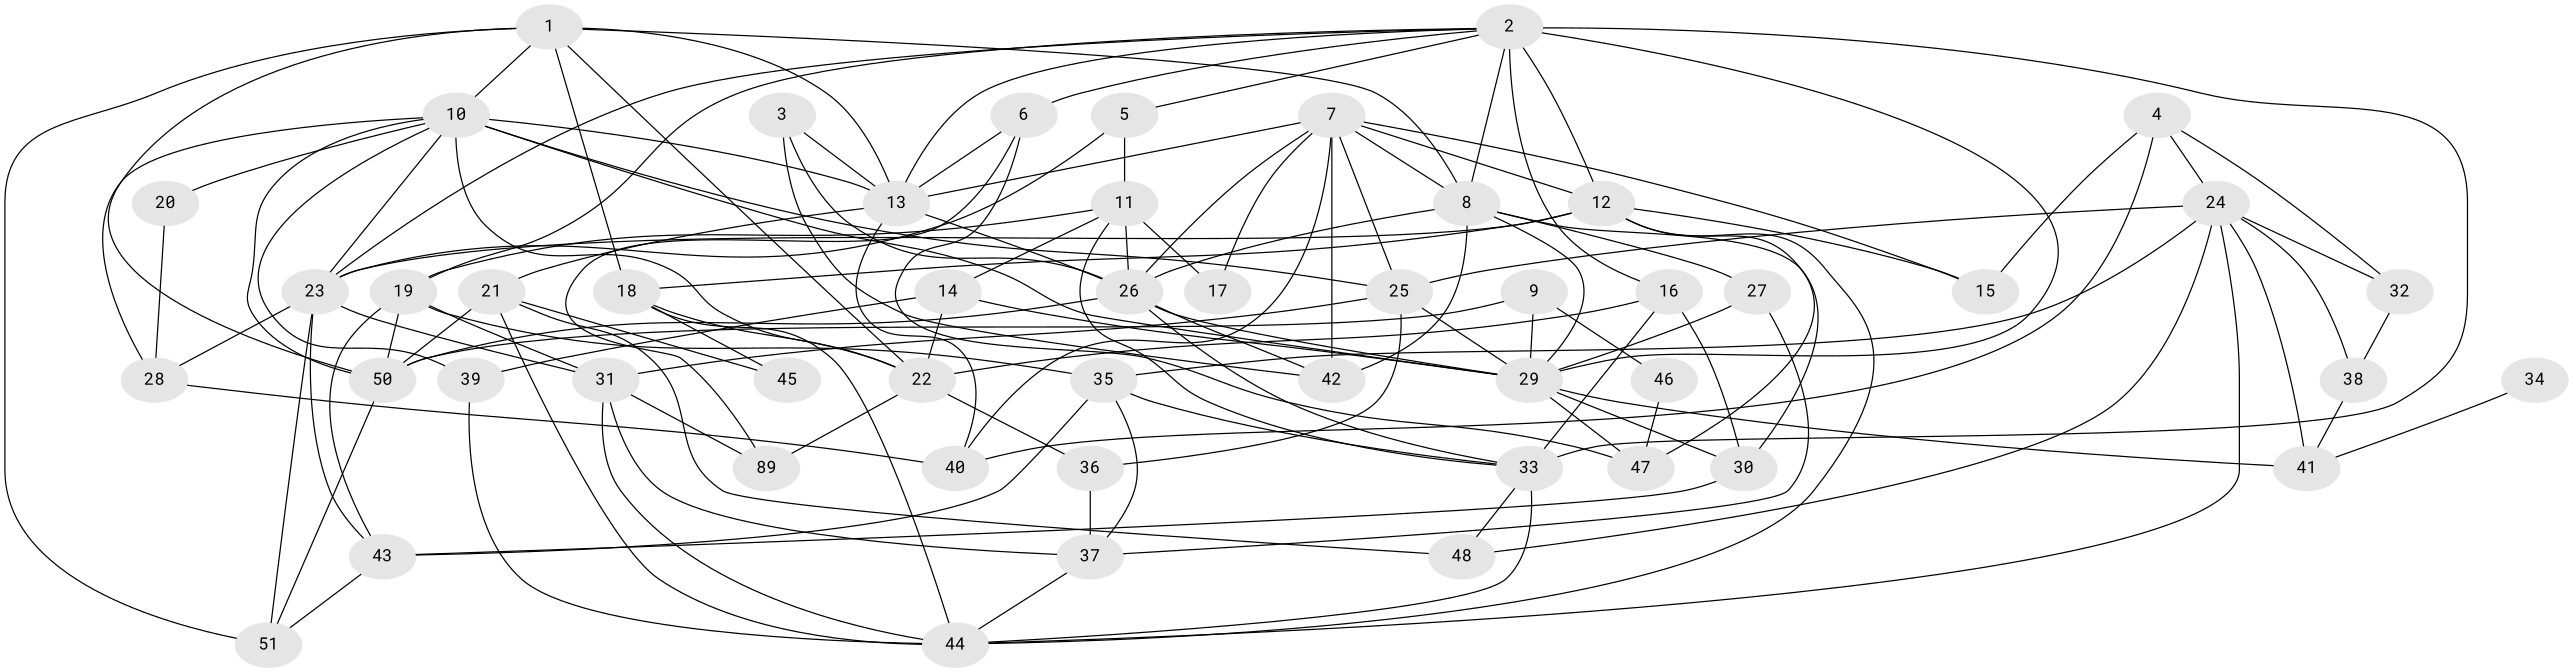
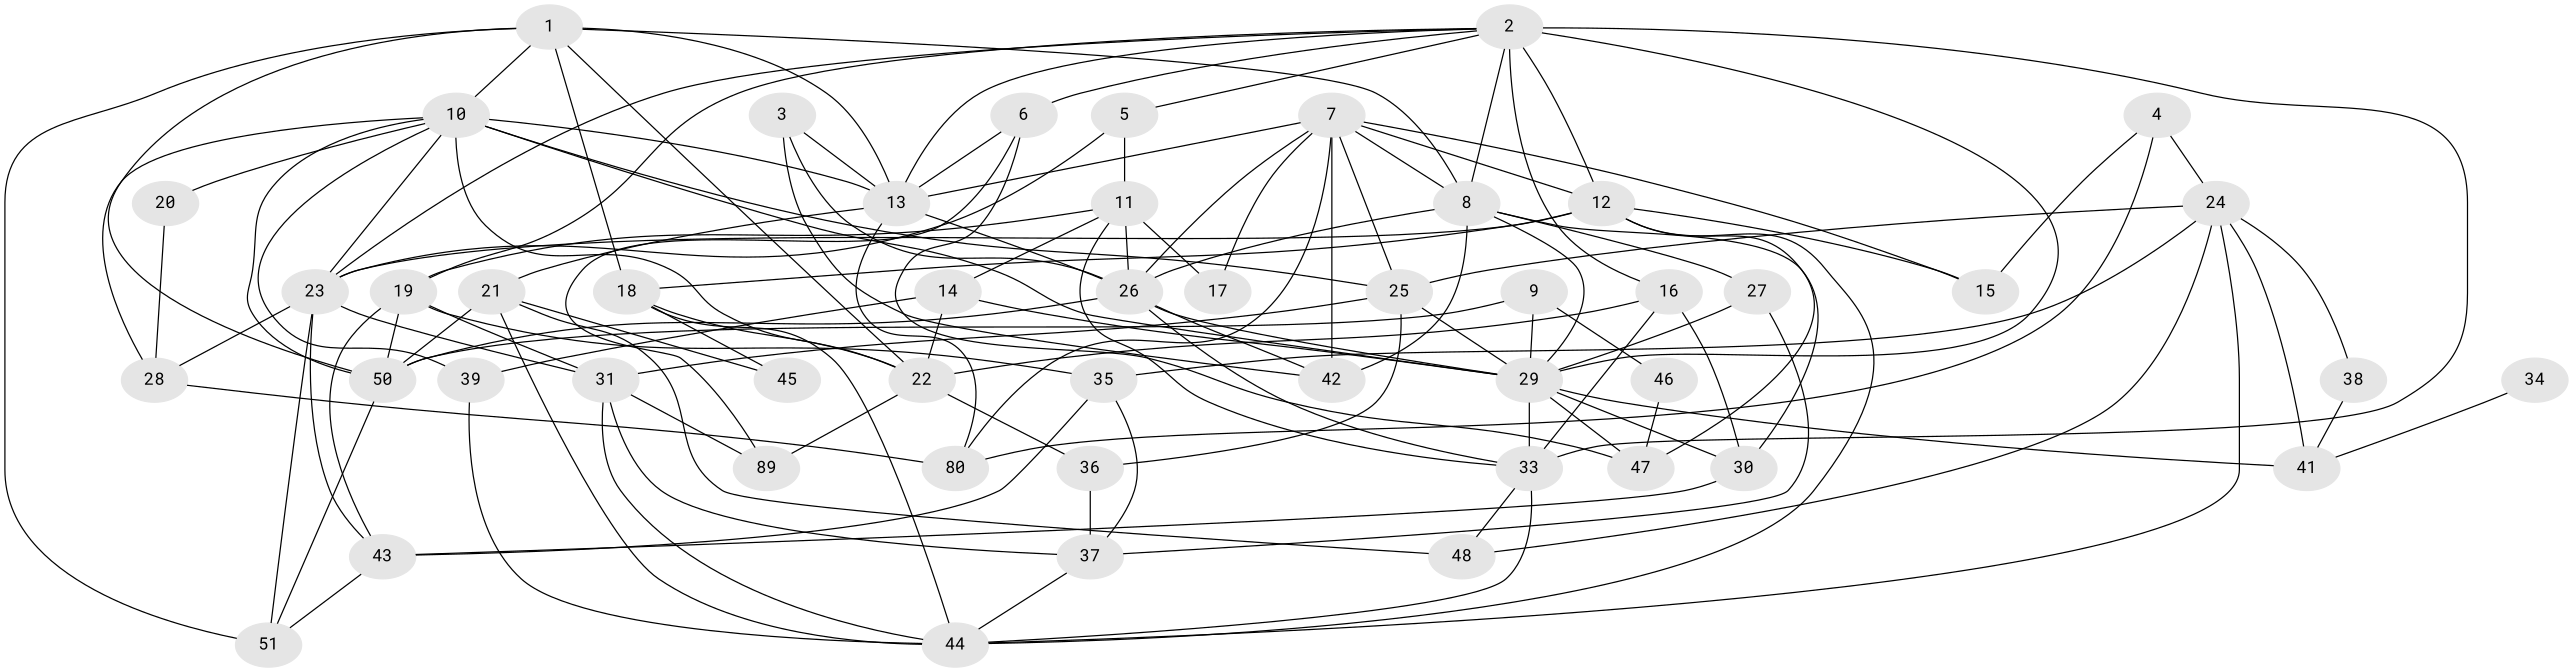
(2400, 292) -> none
(1248, 425) -> (1529, 415)
(955, 468) -> (955, 468)
